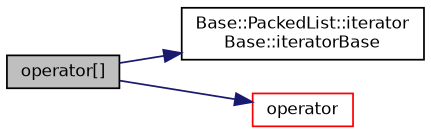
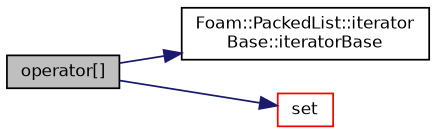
(303, 34) -> (305, 34)
(303, 110) -> (305, 110)
